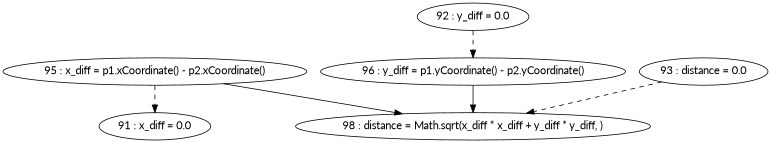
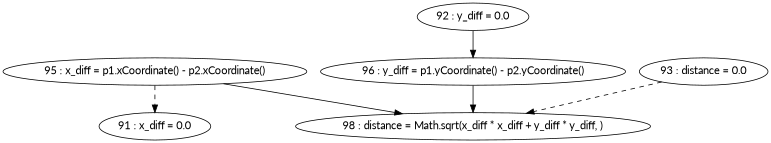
(473, 40) -> (473, 40)
